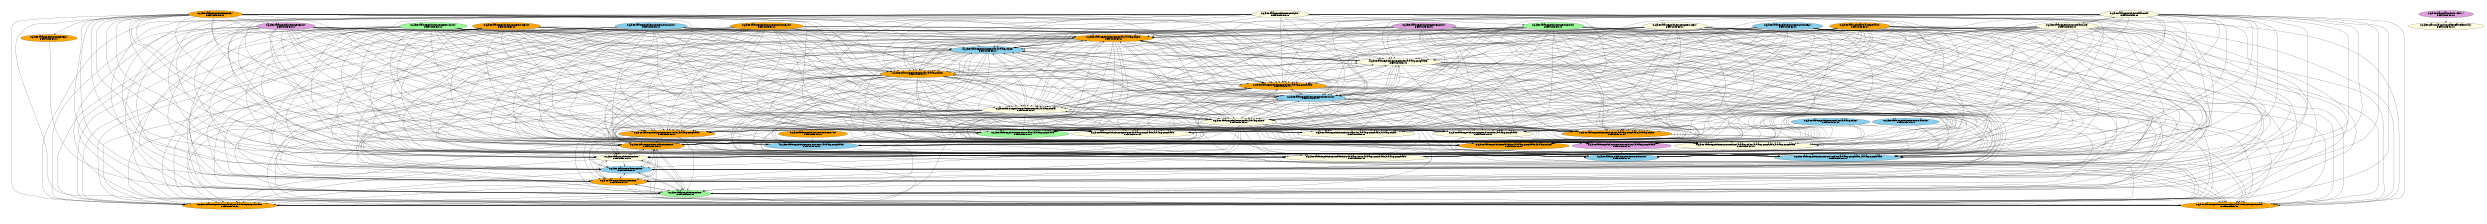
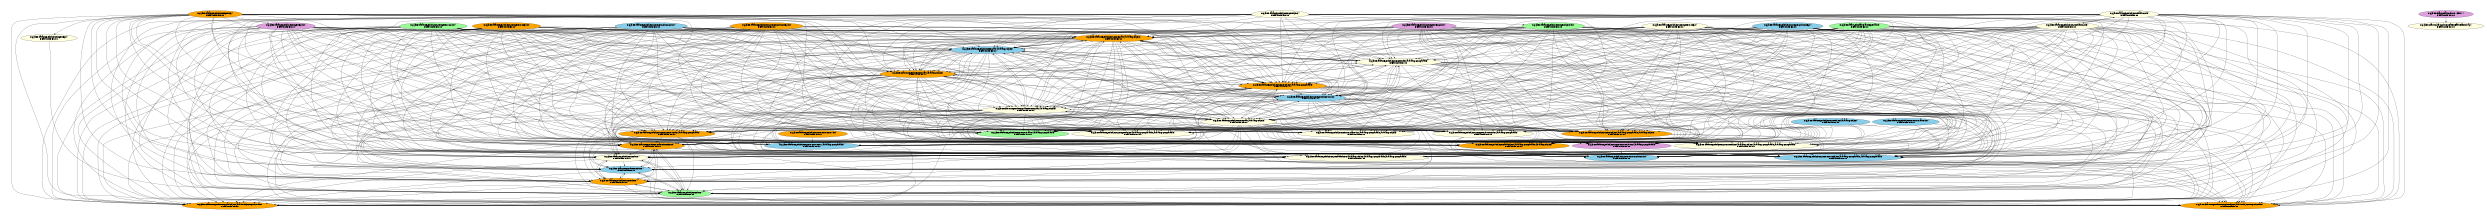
(1860, 26) -> (1860, 26)
(49, 38) -> (49, 38)
(1979, 108) -> none
(1527, 152) -> none
(2119, 172) -> none
(154, 179) -> none
